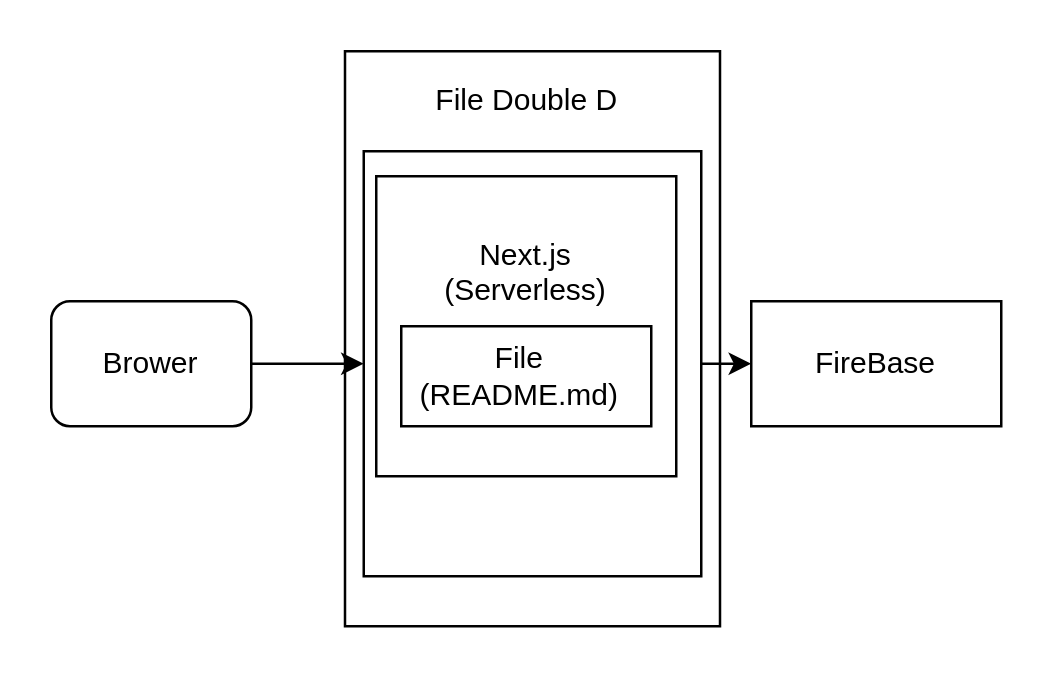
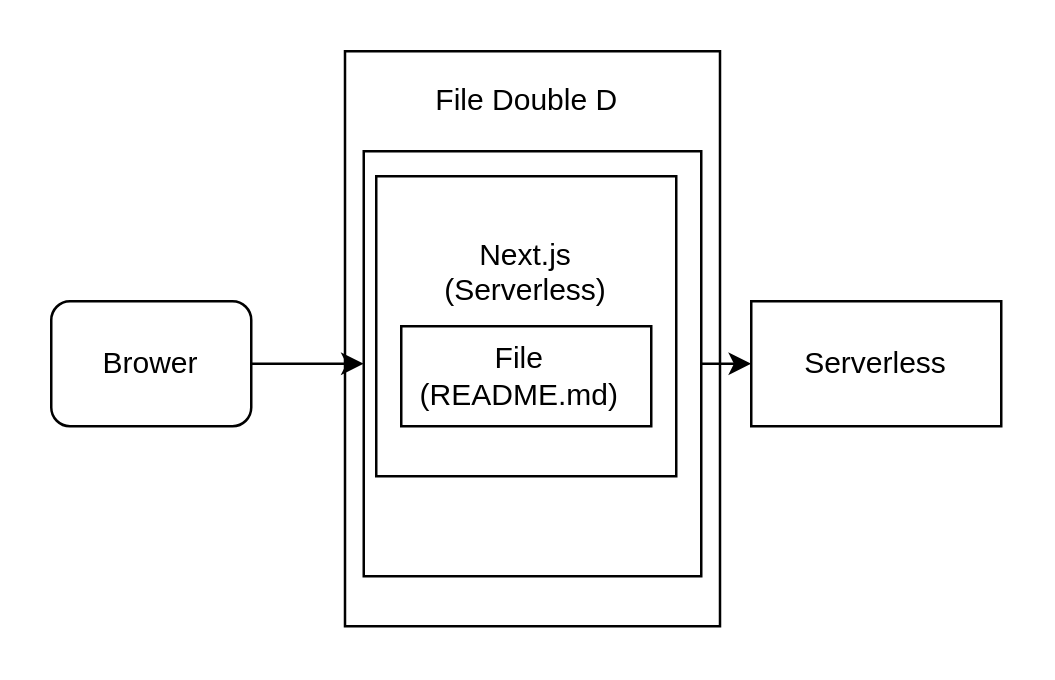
(876, 364) -> (876, 364)
